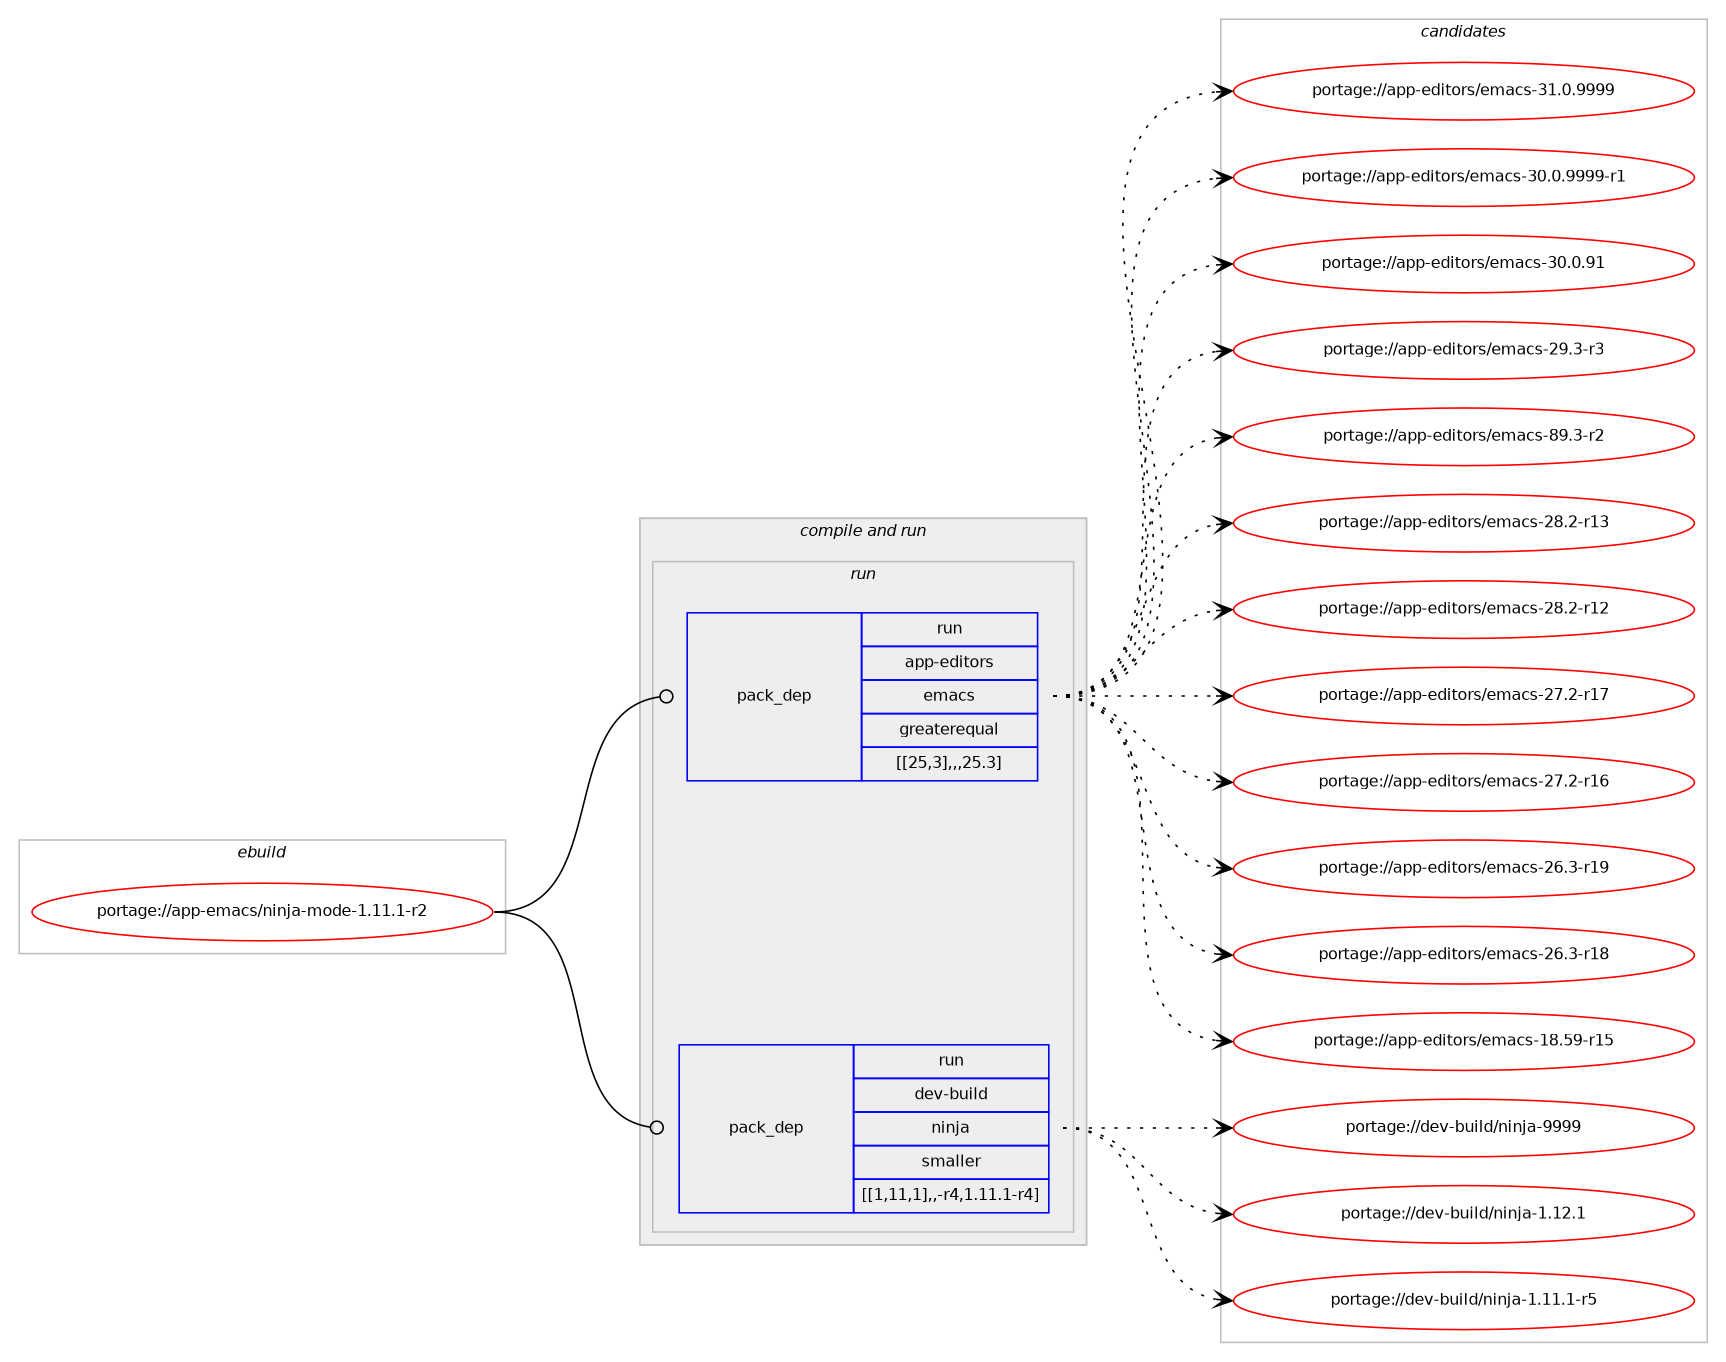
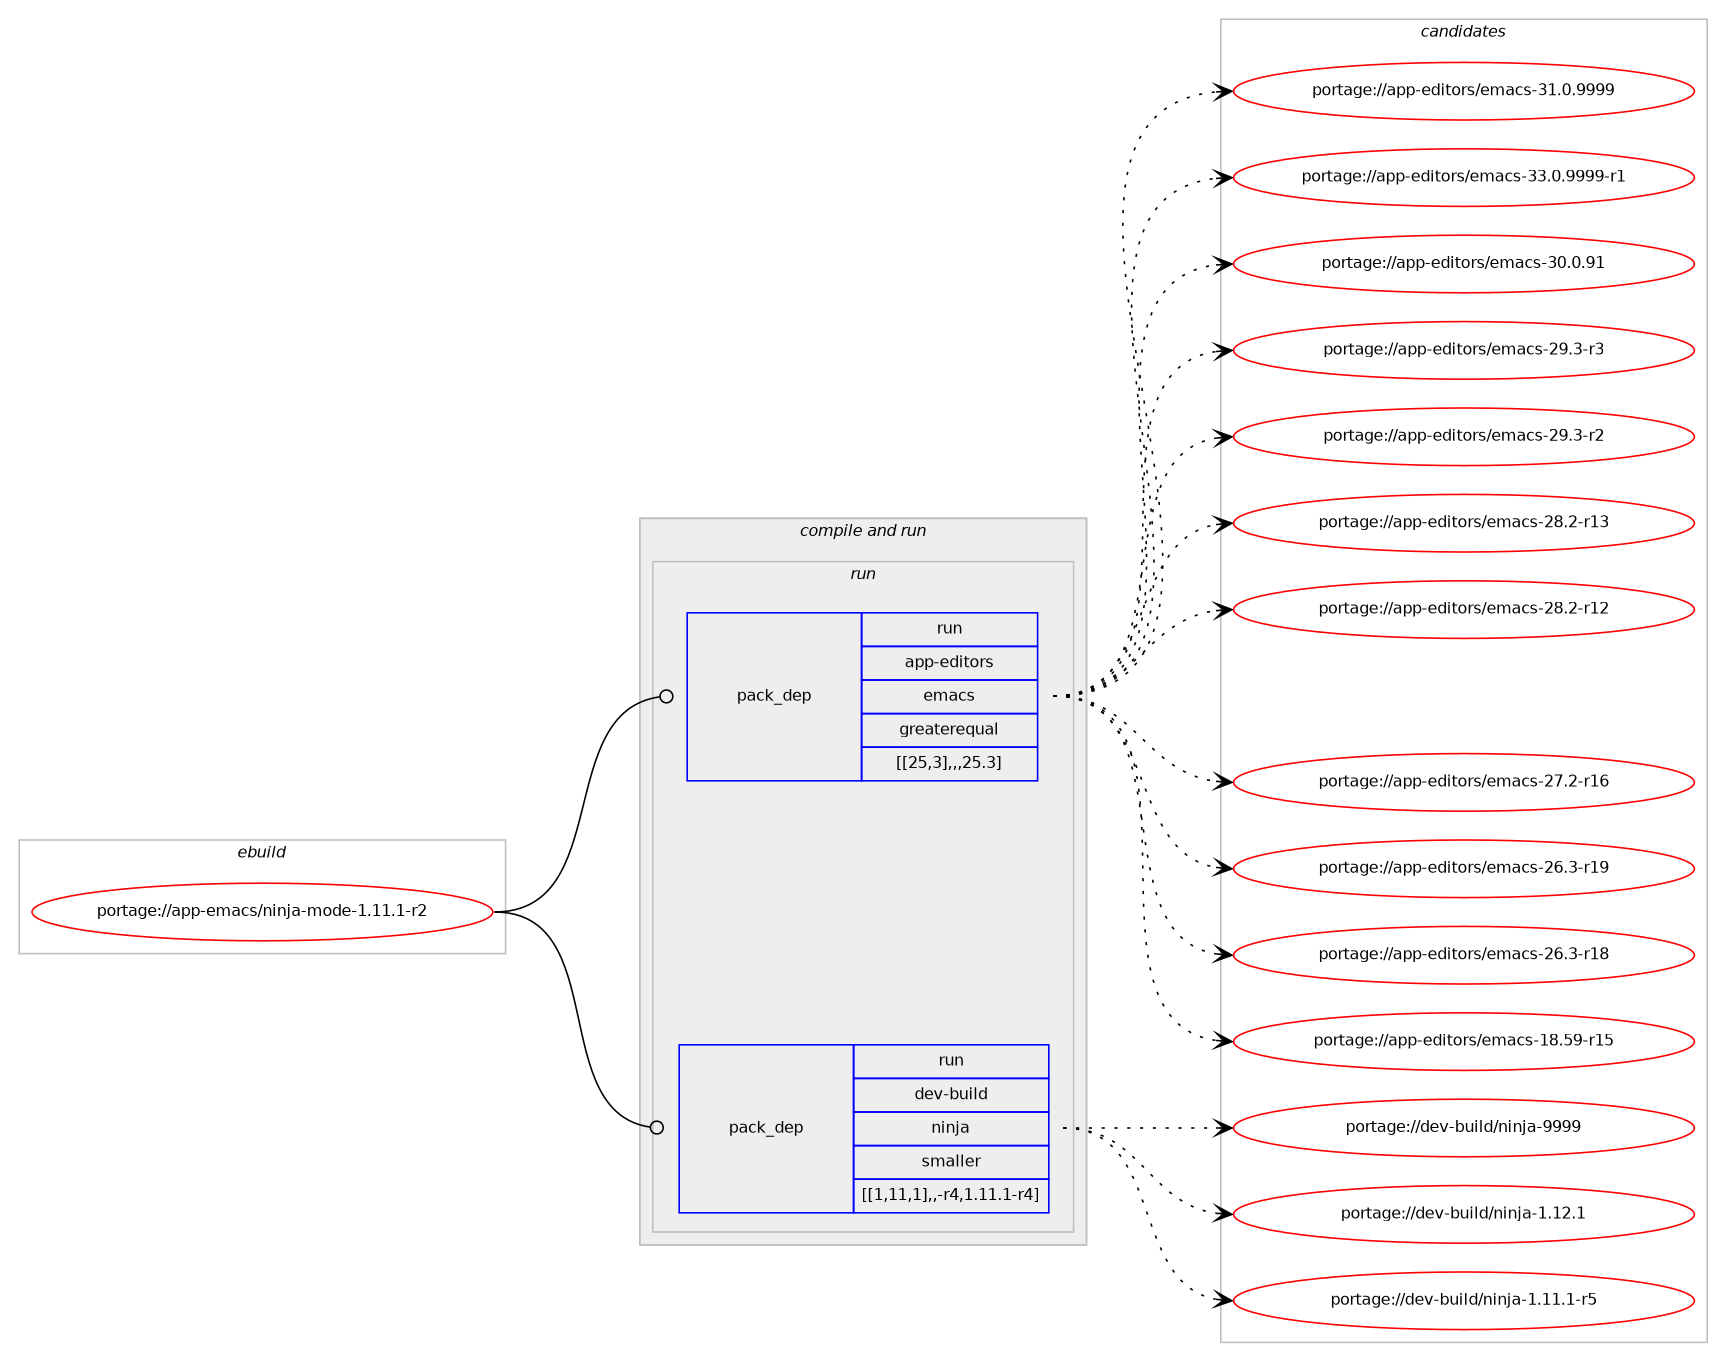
(1464, 178) -> (1464, 178)
(1464, 437) -> (1464, 437)
(1464, 696) -> none
